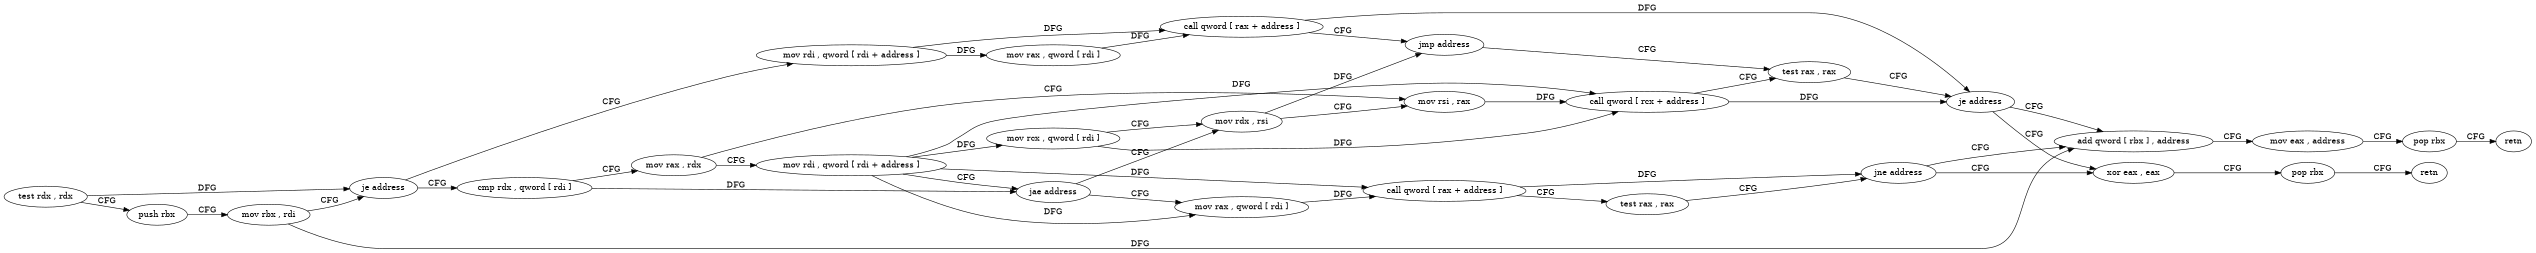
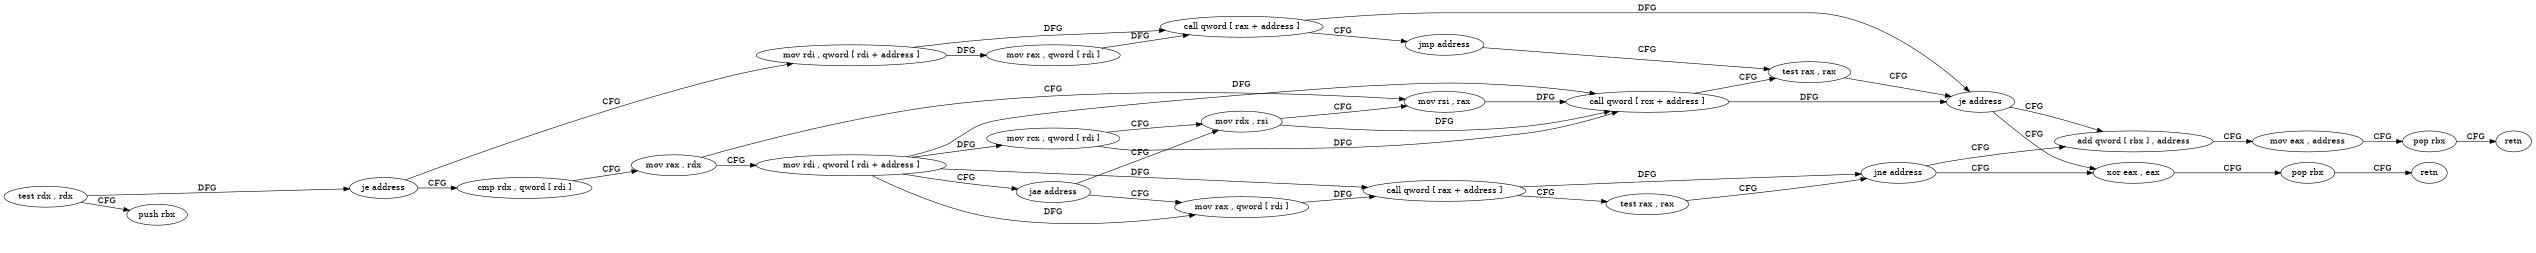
(1344, 83) -> (1443, 131)
(801, 190) -> none
(269, 215) -> none
